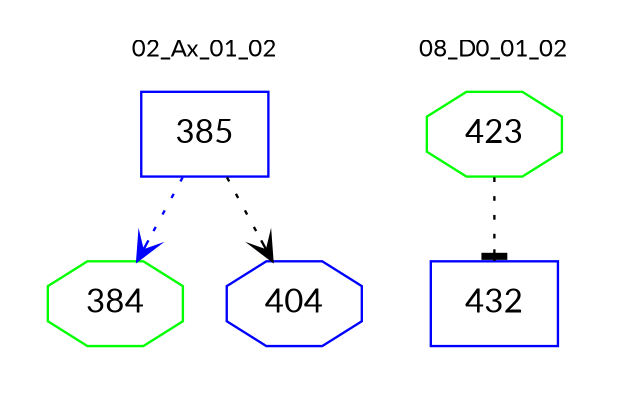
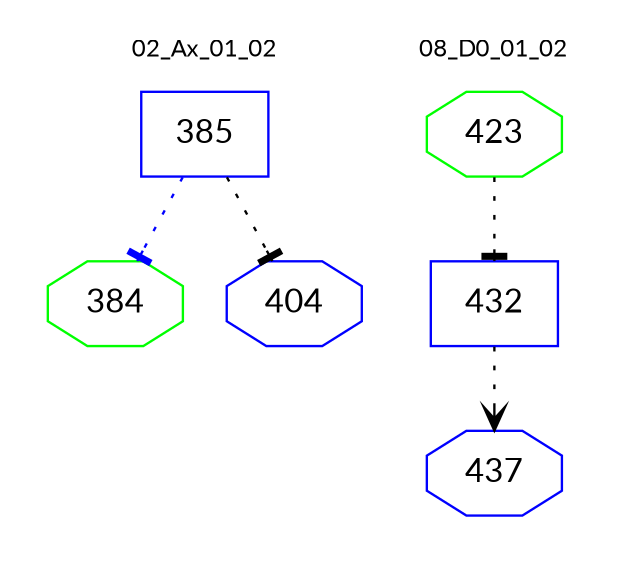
(166, 209) -> (163, 214)
(244, 209) -> (247, 214)
none -> (494, 473)
